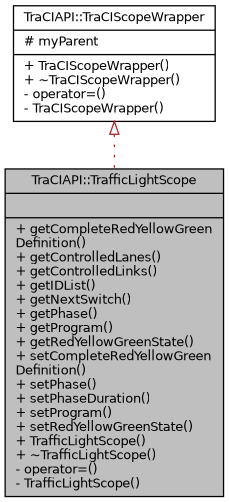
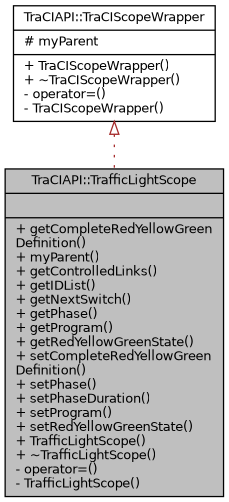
(89, 258) -> (58, 258)
